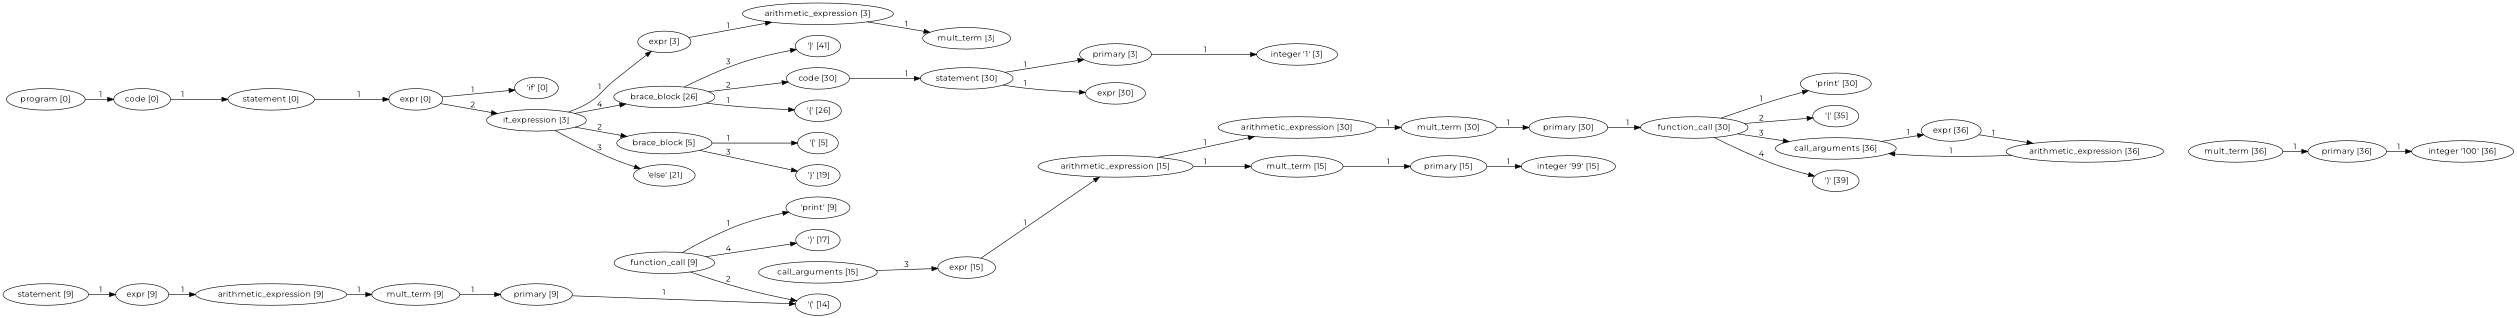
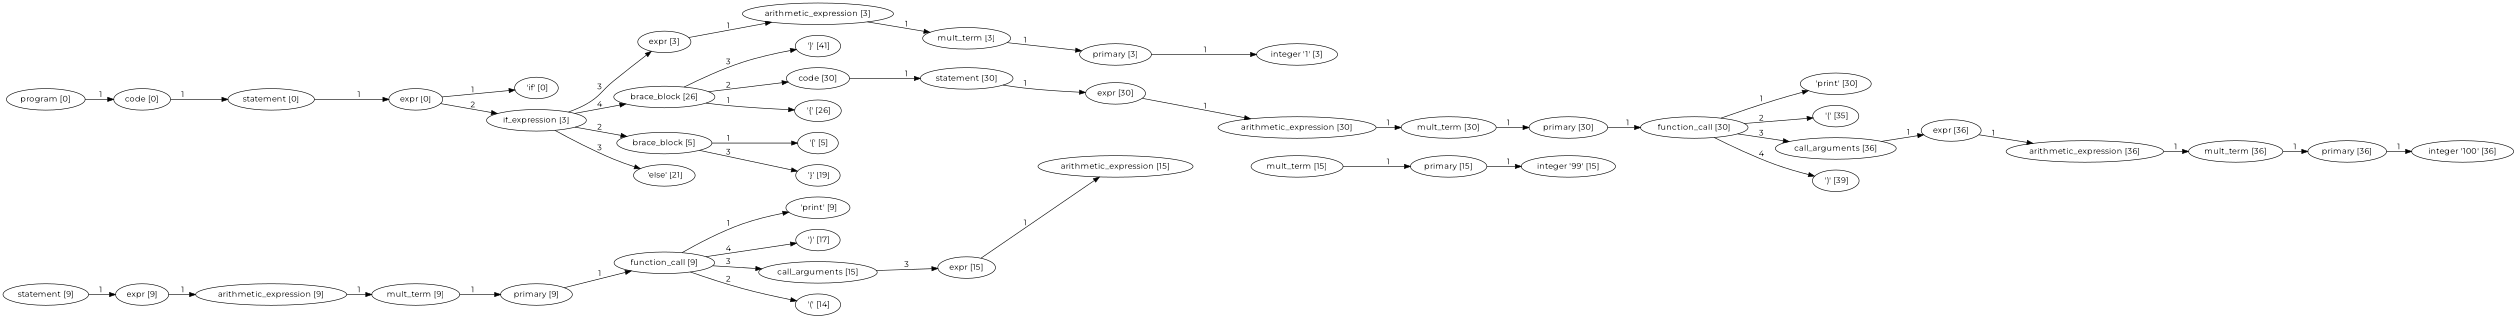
(1041, 66) -> (1041, 46)
(600, 87) -> (600, 87)
(1203, 148) -> (1193, 108)
(1953, 156) -> (2173, 151)
(1219, 166) -> none
none -> (734, 267)
(681, 300) -> (595, 280)
